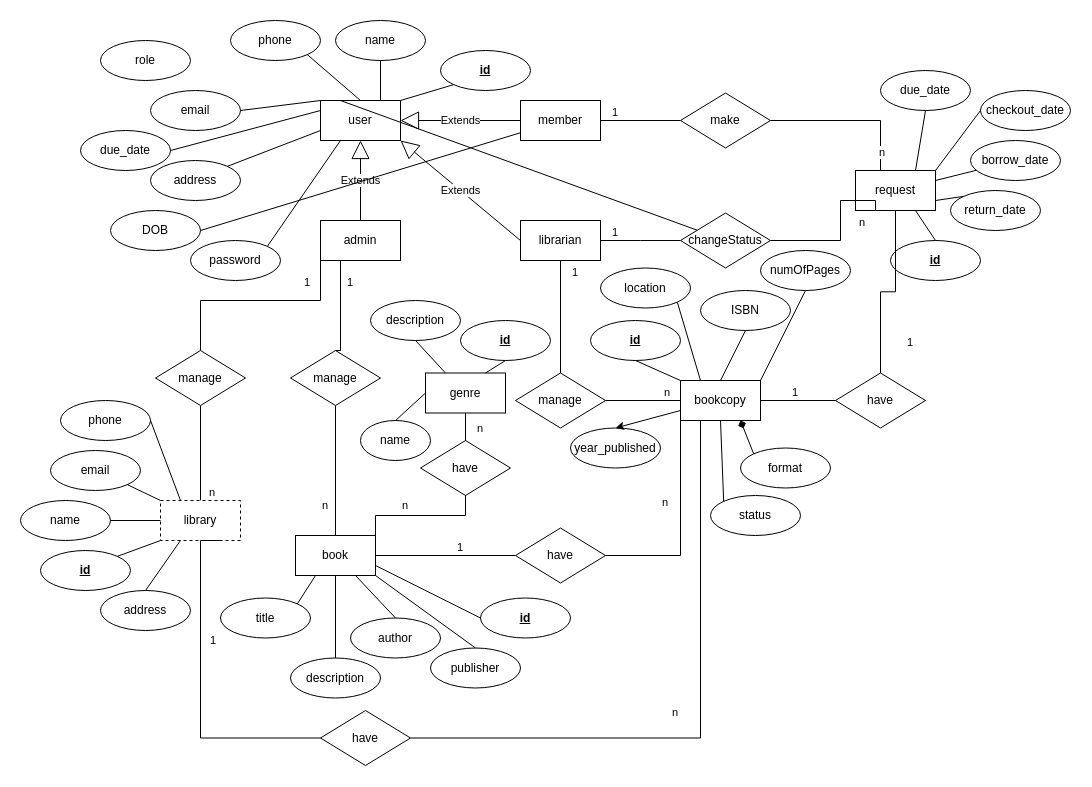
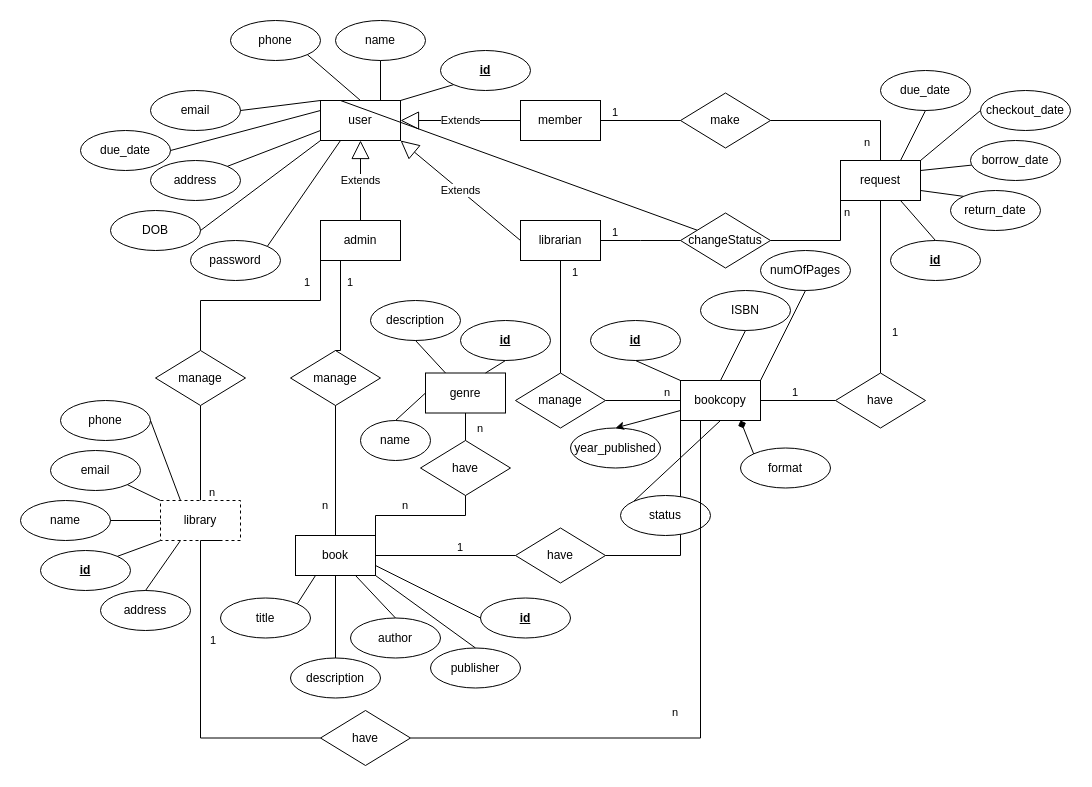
(146, 61) -> none
(362, 181) -> (261, 186)
(896, 191) -> (881, 181)
(646, 288) -> none
(689, 341) -> none
(756, 516) -> (666, 516)
